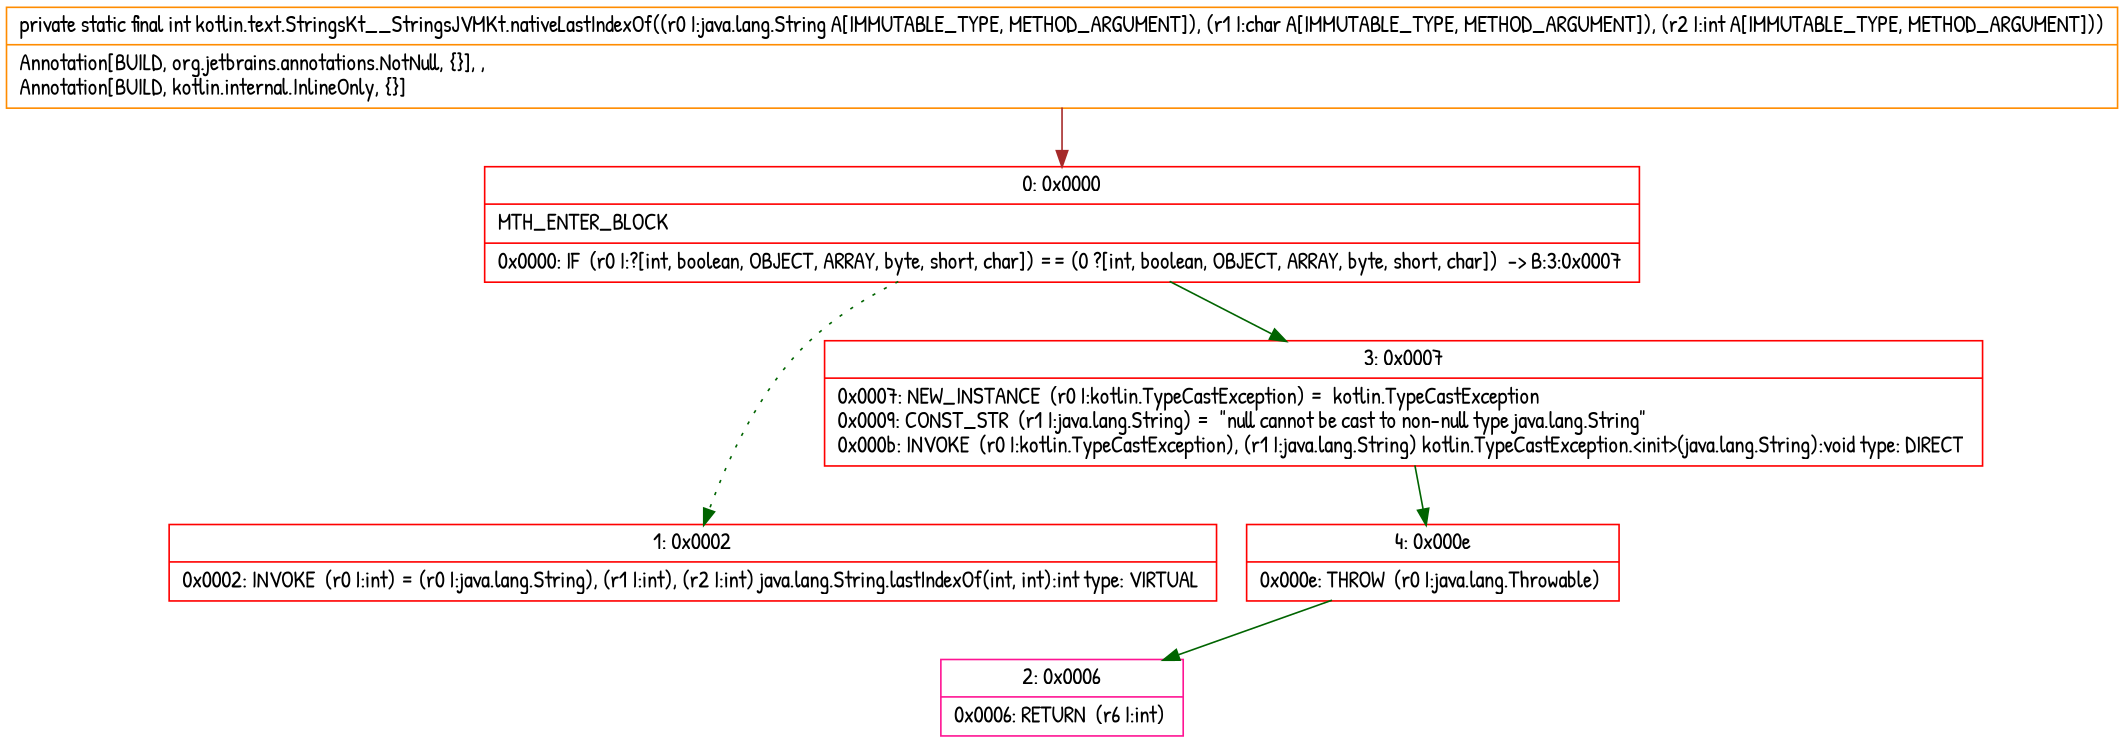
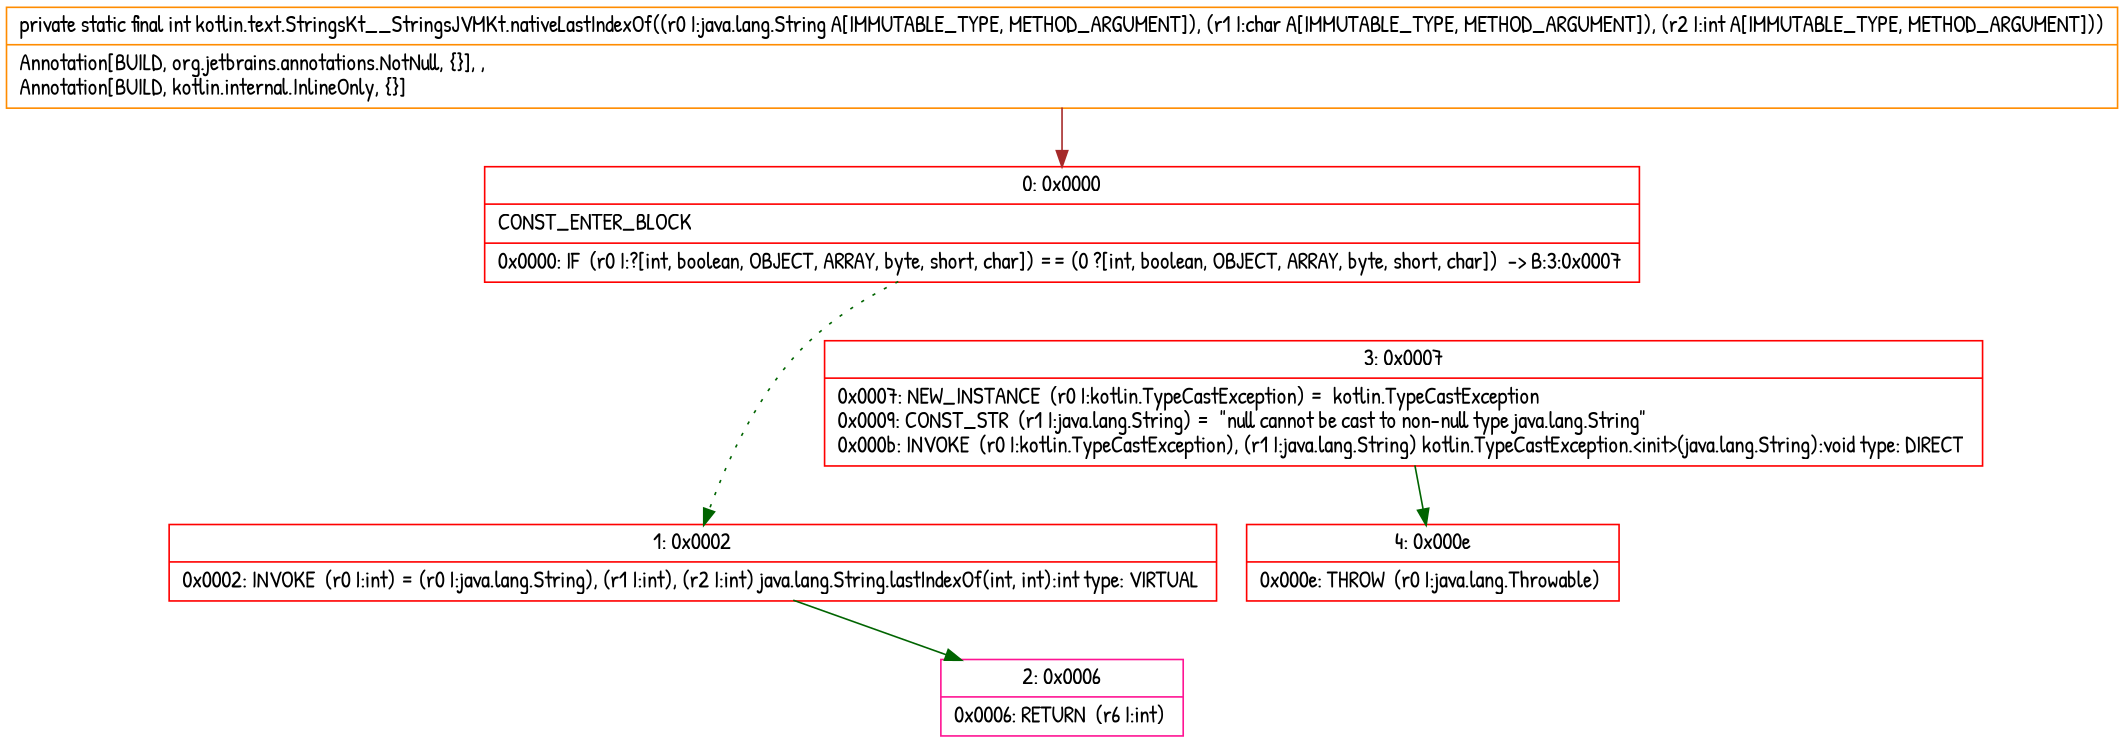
(584, 223) -> (595, 223)
(1221, 308) -> none
(1255, 627) -> (870, 627)
